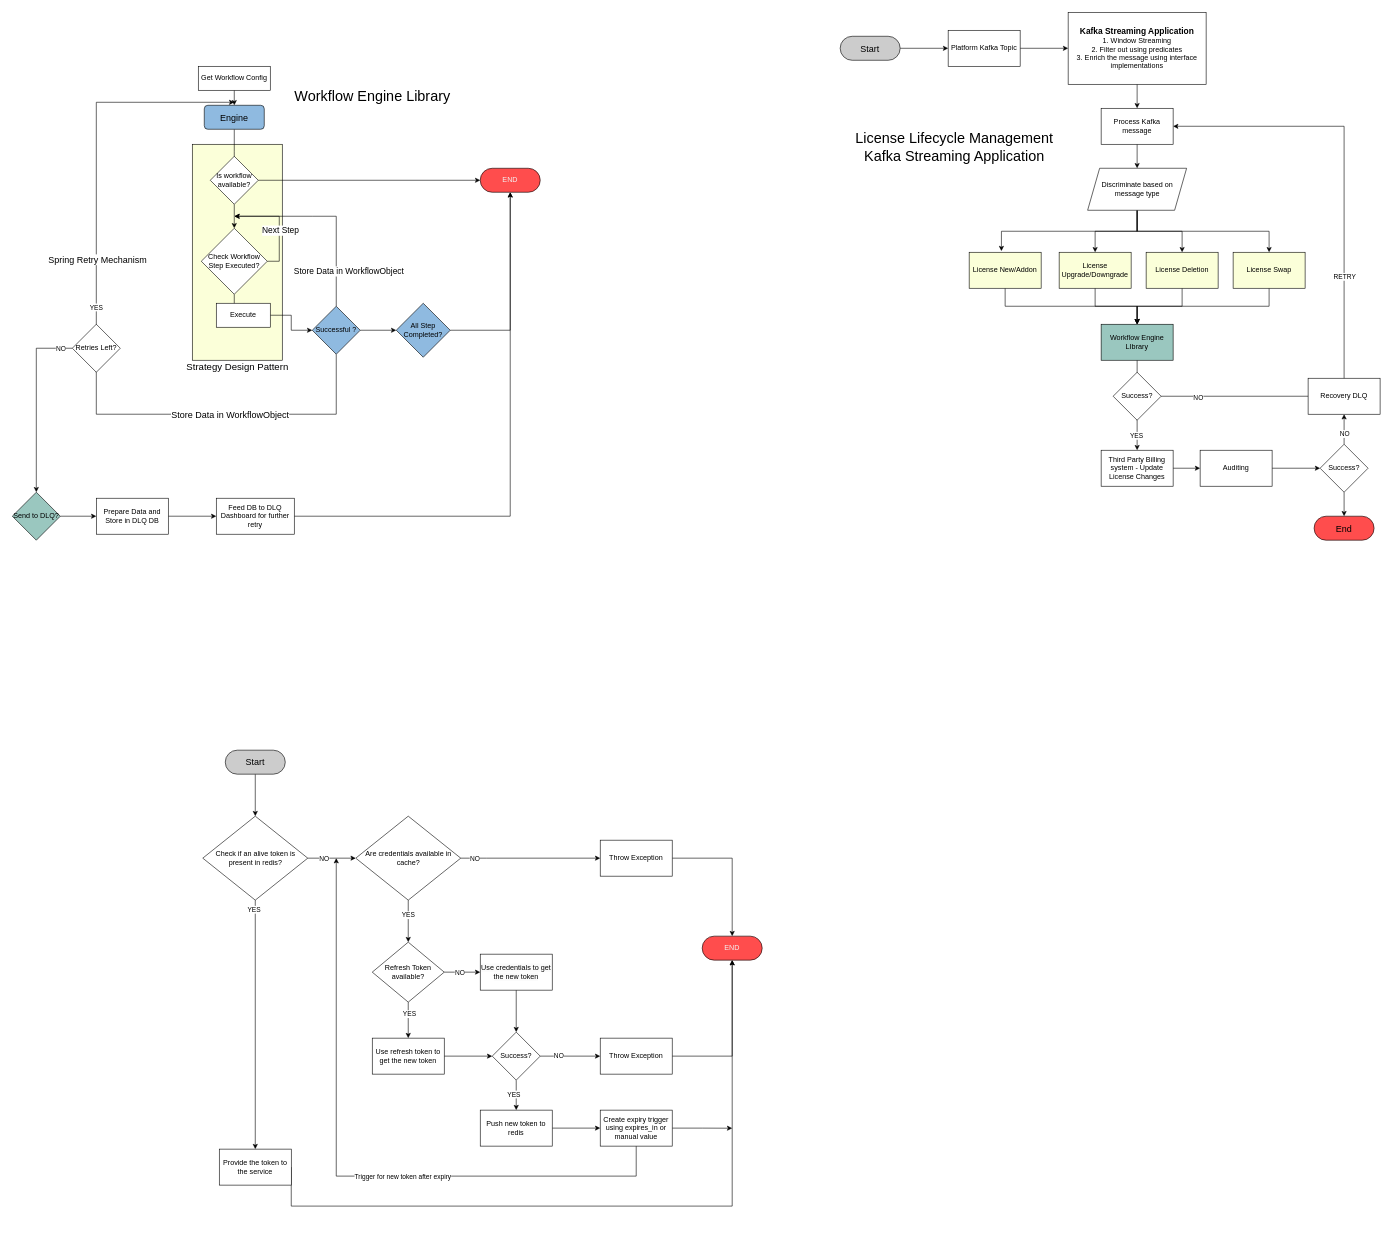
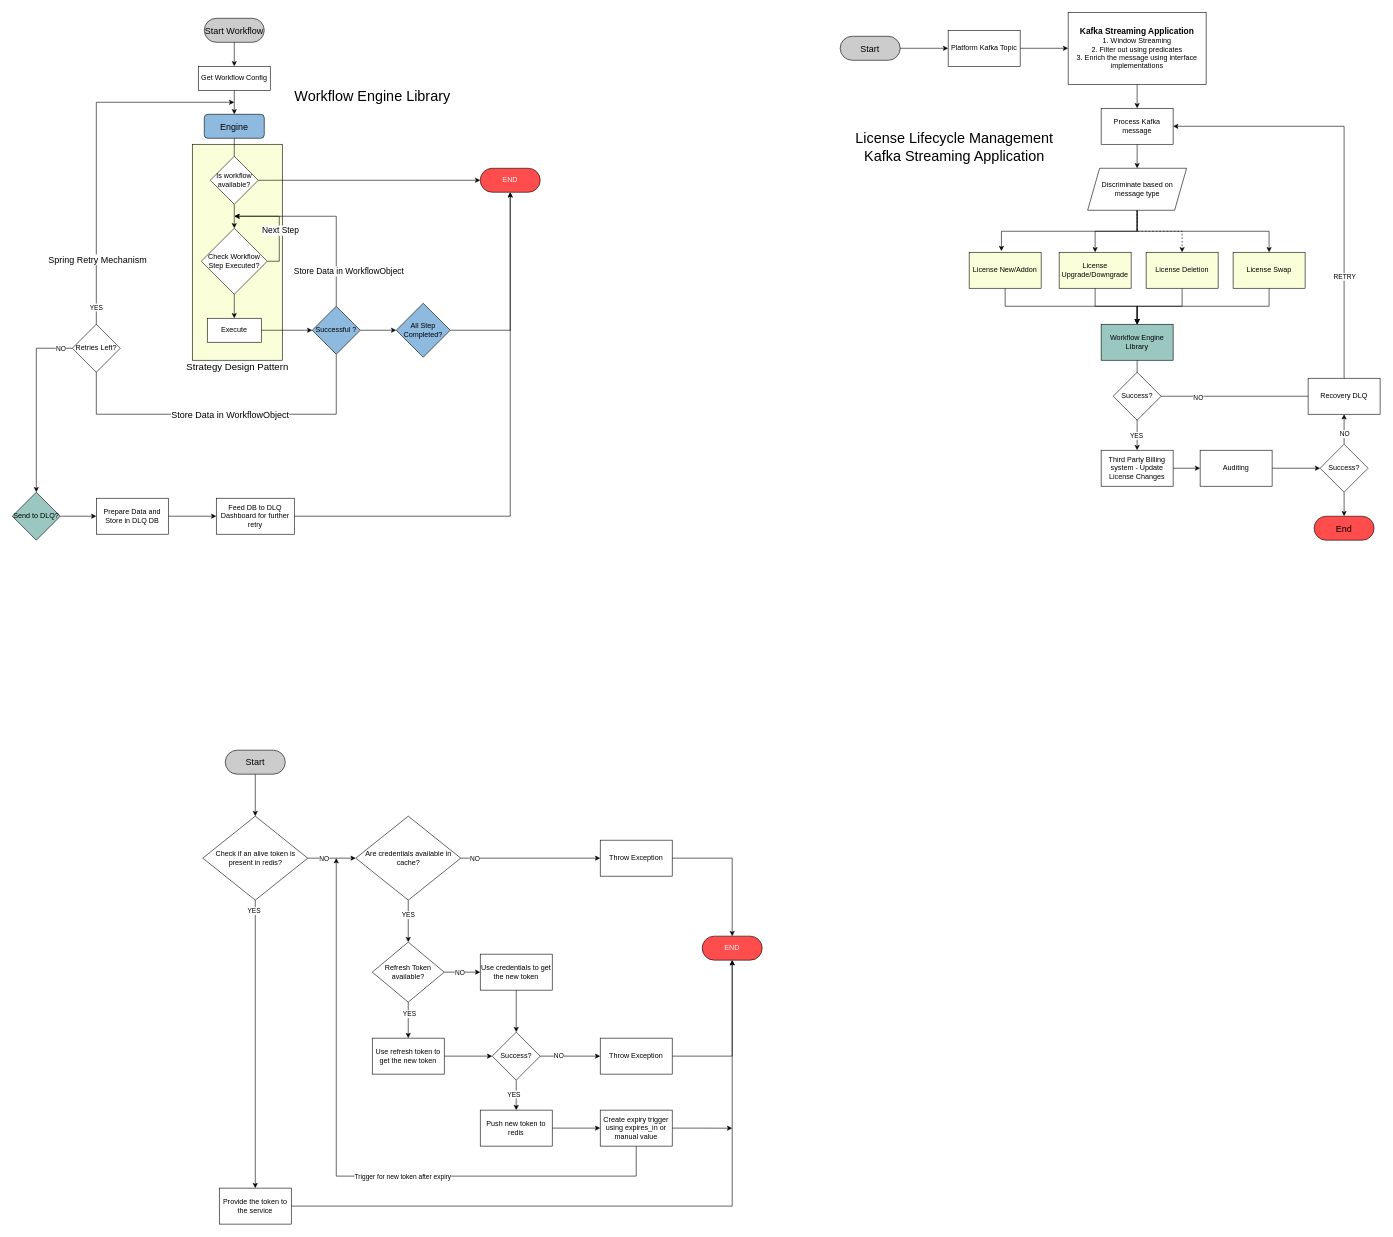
none -> (234, 30)
none -> (234, 60)
(234, 117) -> (234, 126)
(1182, 240) -> (1182, 240)
(243, 315) -> (234, 330)
(255, 1167) -> (255, 1206)
